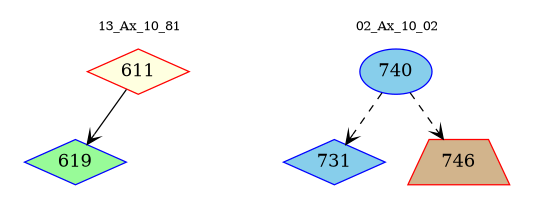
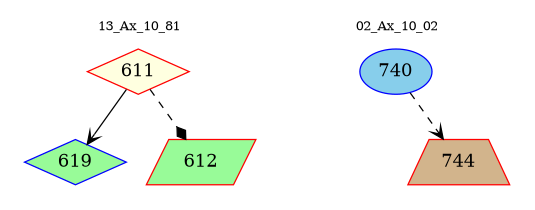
none -> (201, 162)
(334, 162) -> none
(459, 162) -> (459, 162)
